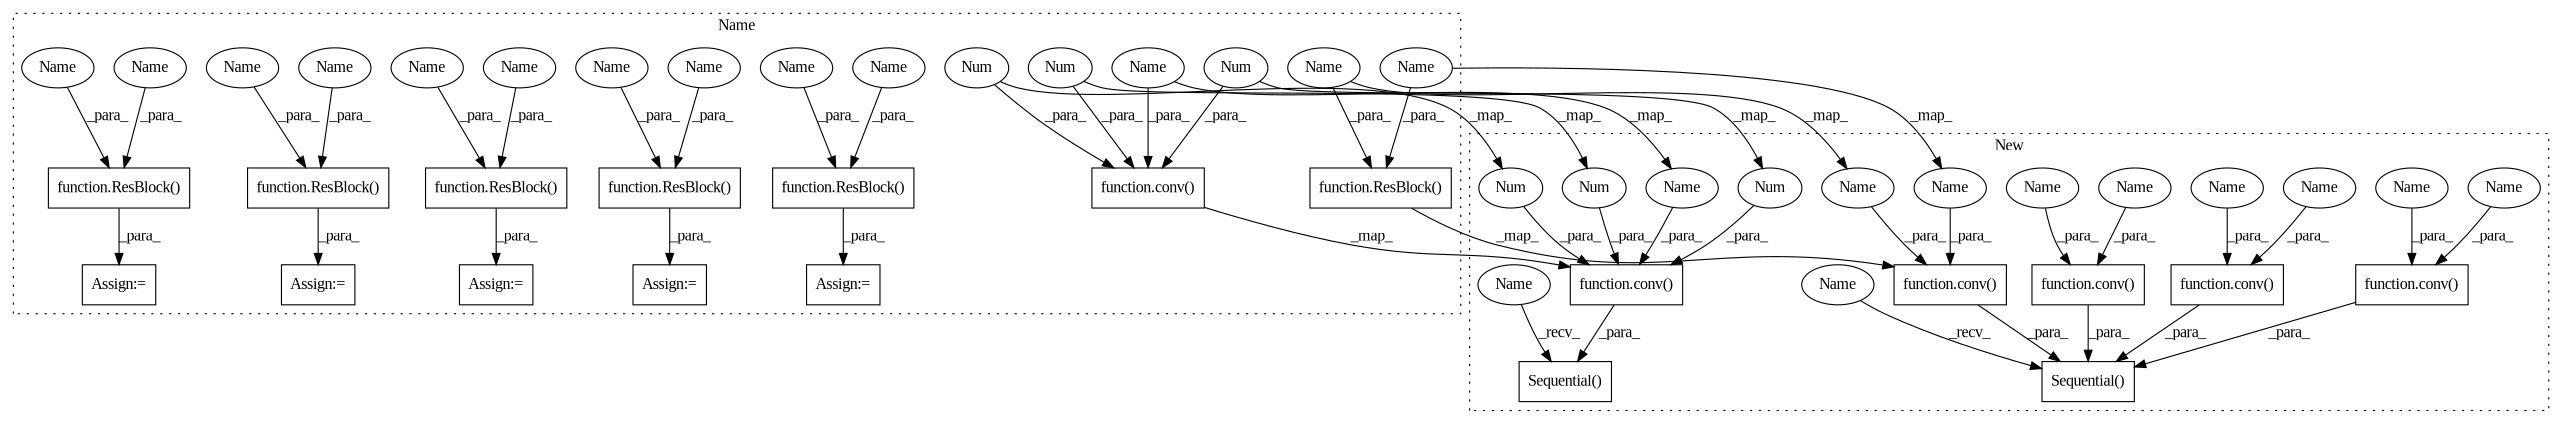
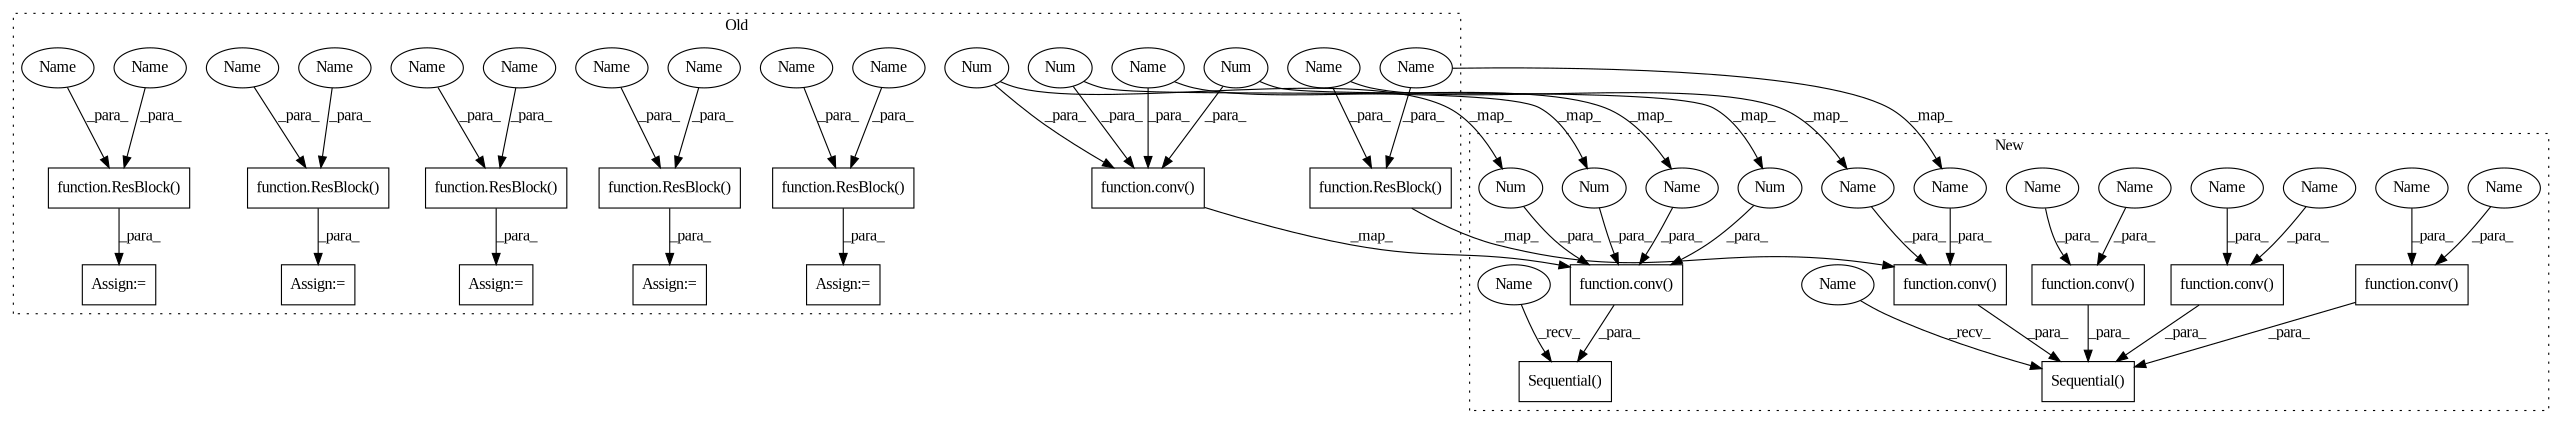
(737, 26) -> (737, 26)
